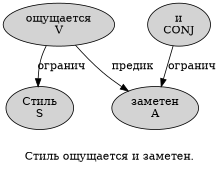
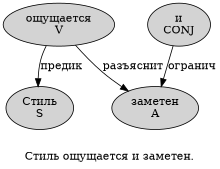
(62, 66) -> (62, 66)
(133, 66) -> (133, 66)
